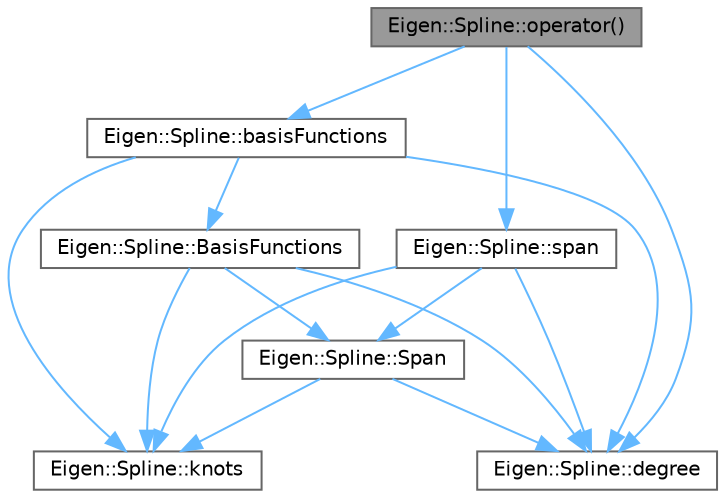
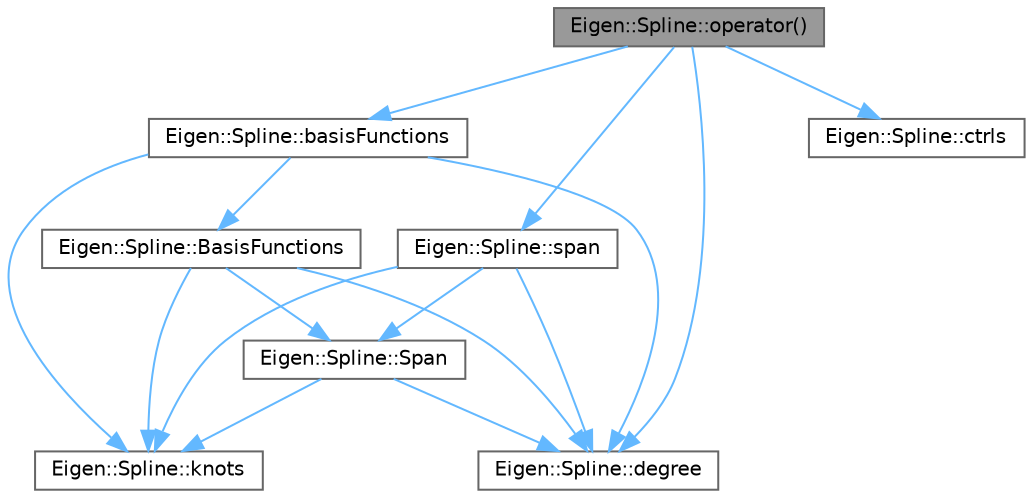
none -> (917, 138)
